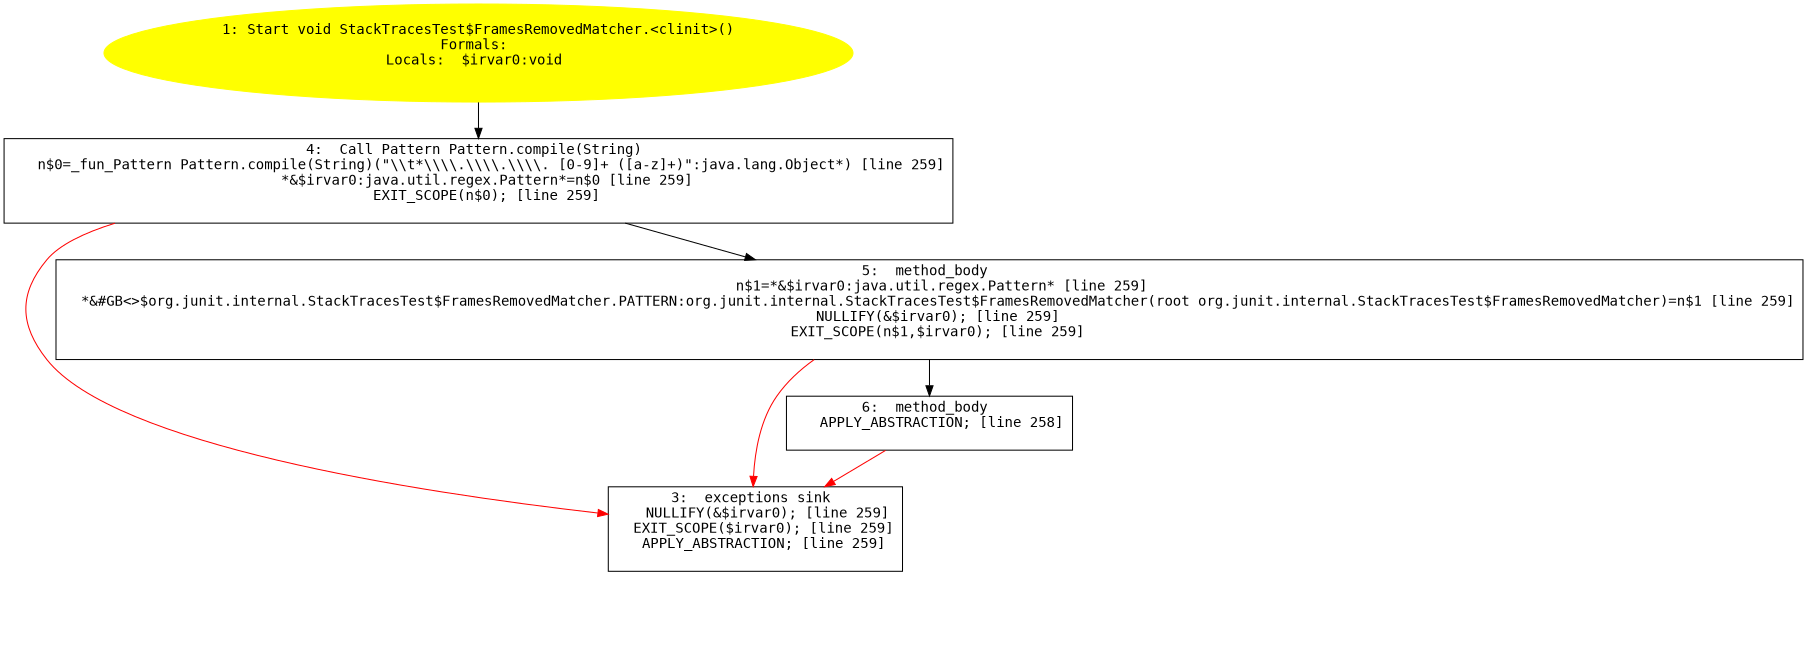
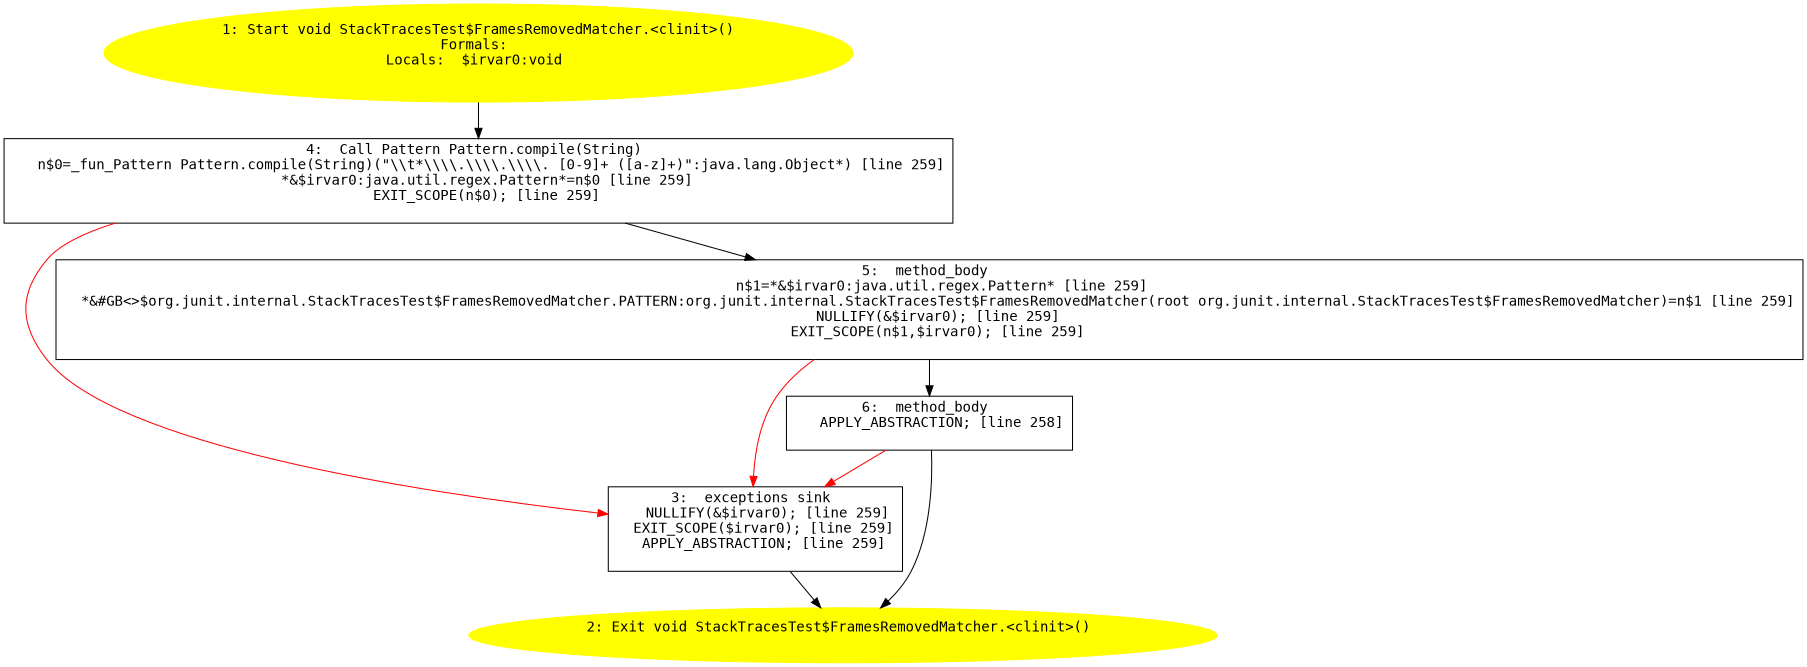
none -> (843, 635)
